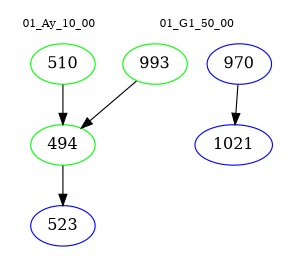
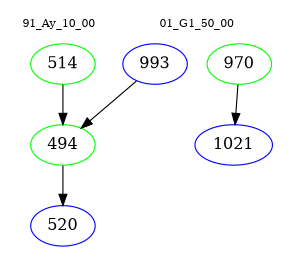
(59, 24) -> (59, 24)
(63, 64) -> (63, 64)
(155, 64) -> (155, 64)
(239, 64) -> (239, 64)
(63, 226) -> (63, 226)
